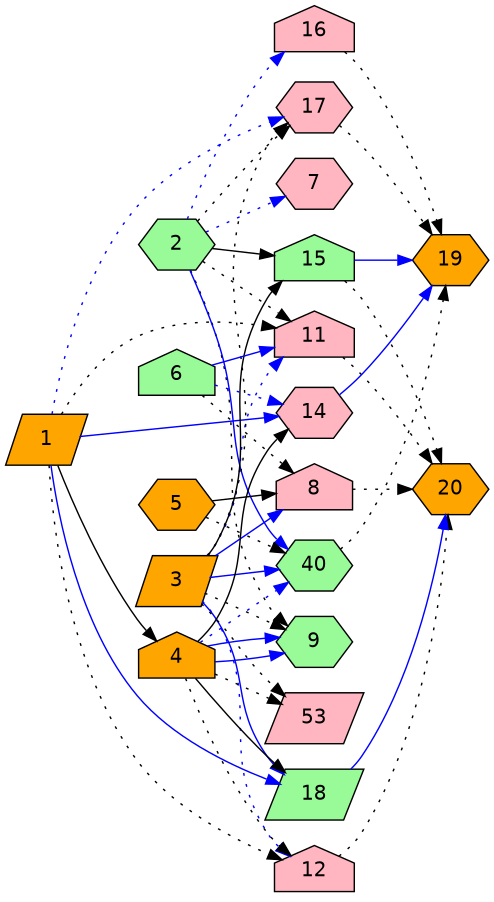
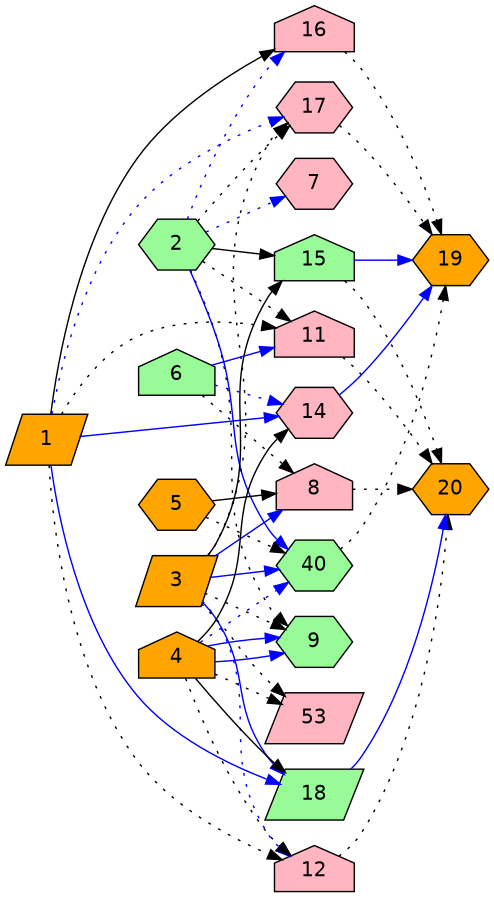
(240, 462) -> none
(96, 551) -> (109, 206)
